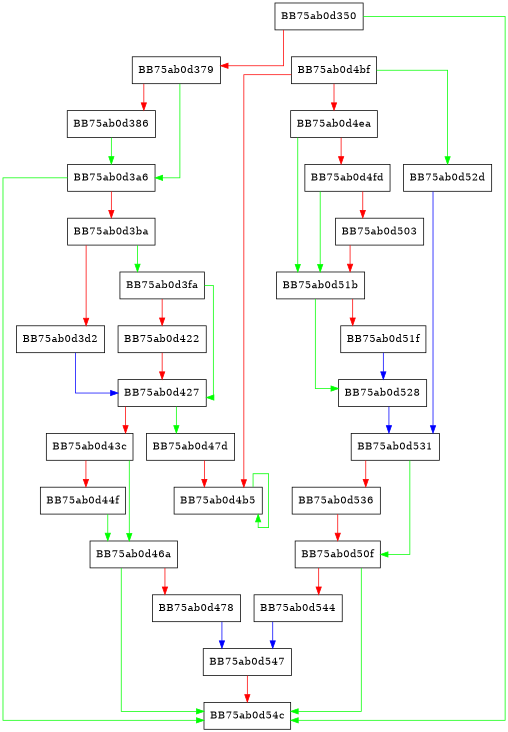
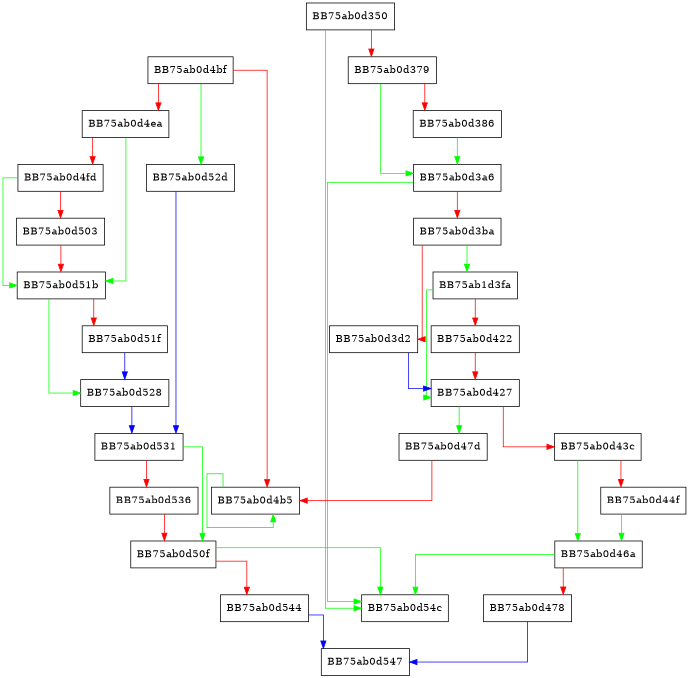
(162, 285) -> (475, 285)
(247, 685) -> none
